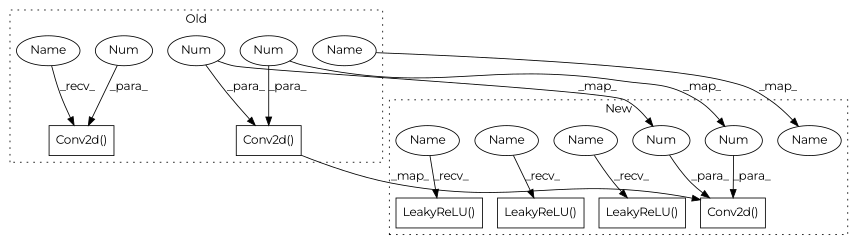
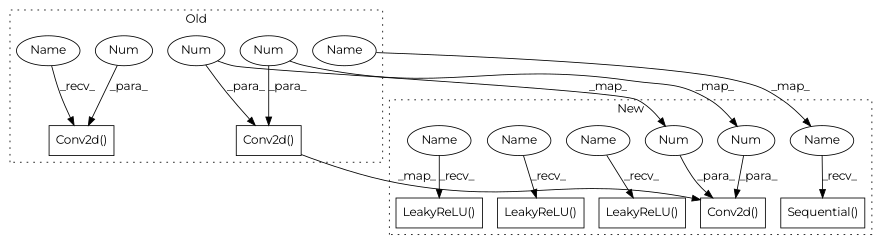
none -> (823, 213)
